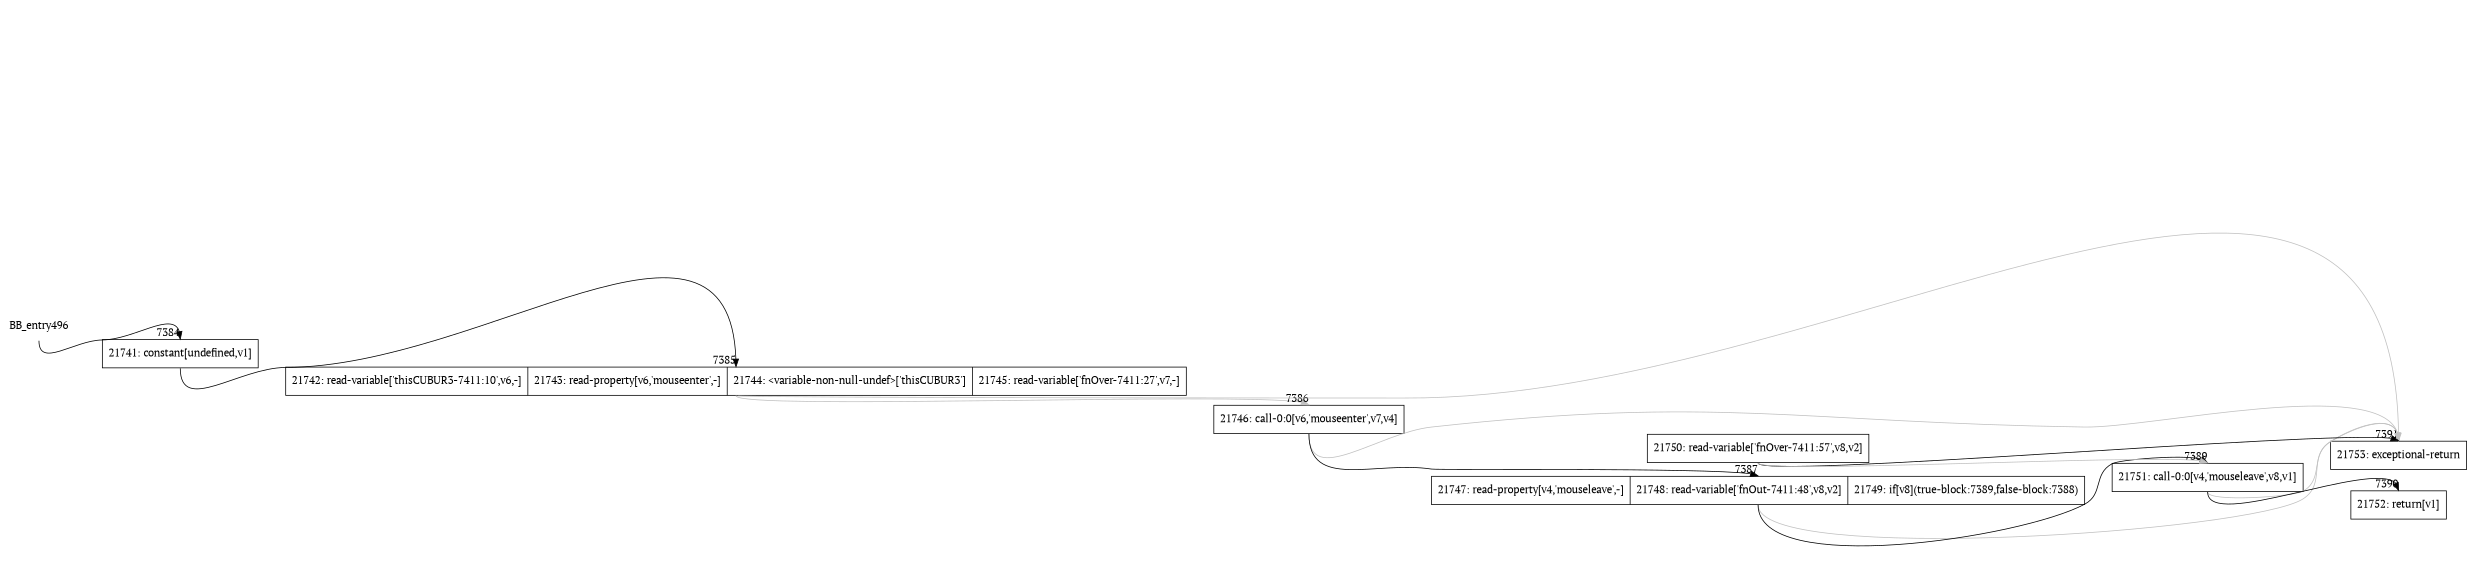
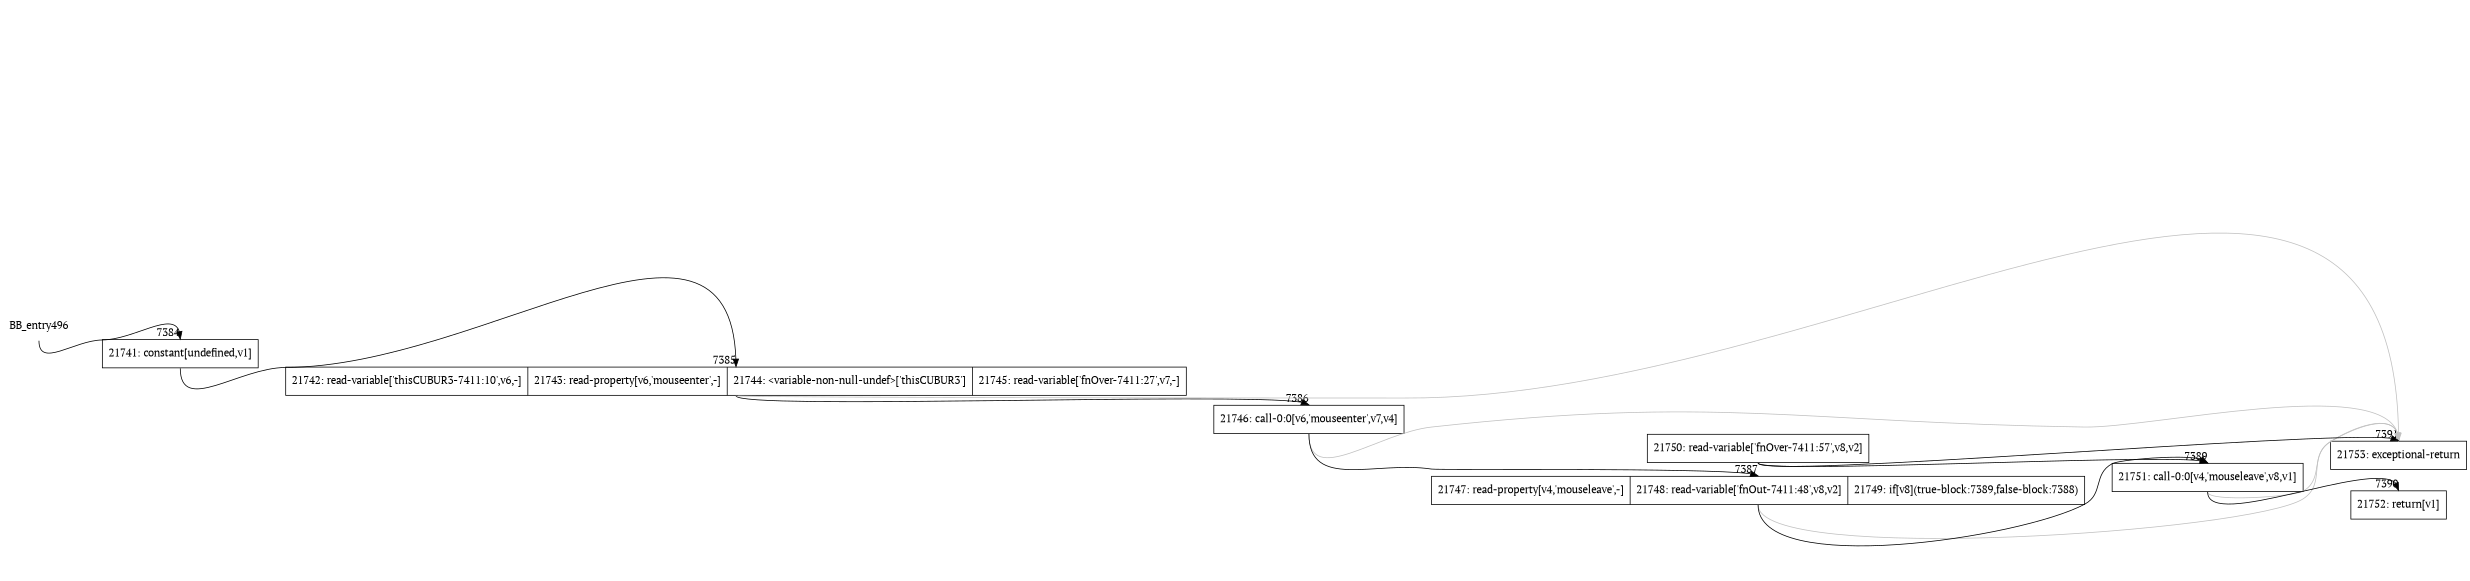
(1019, 400) -> (1019, 400)
(1979, 463) -> (1979, 463)
